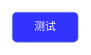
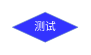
(45, 27) -> (45, 27)
